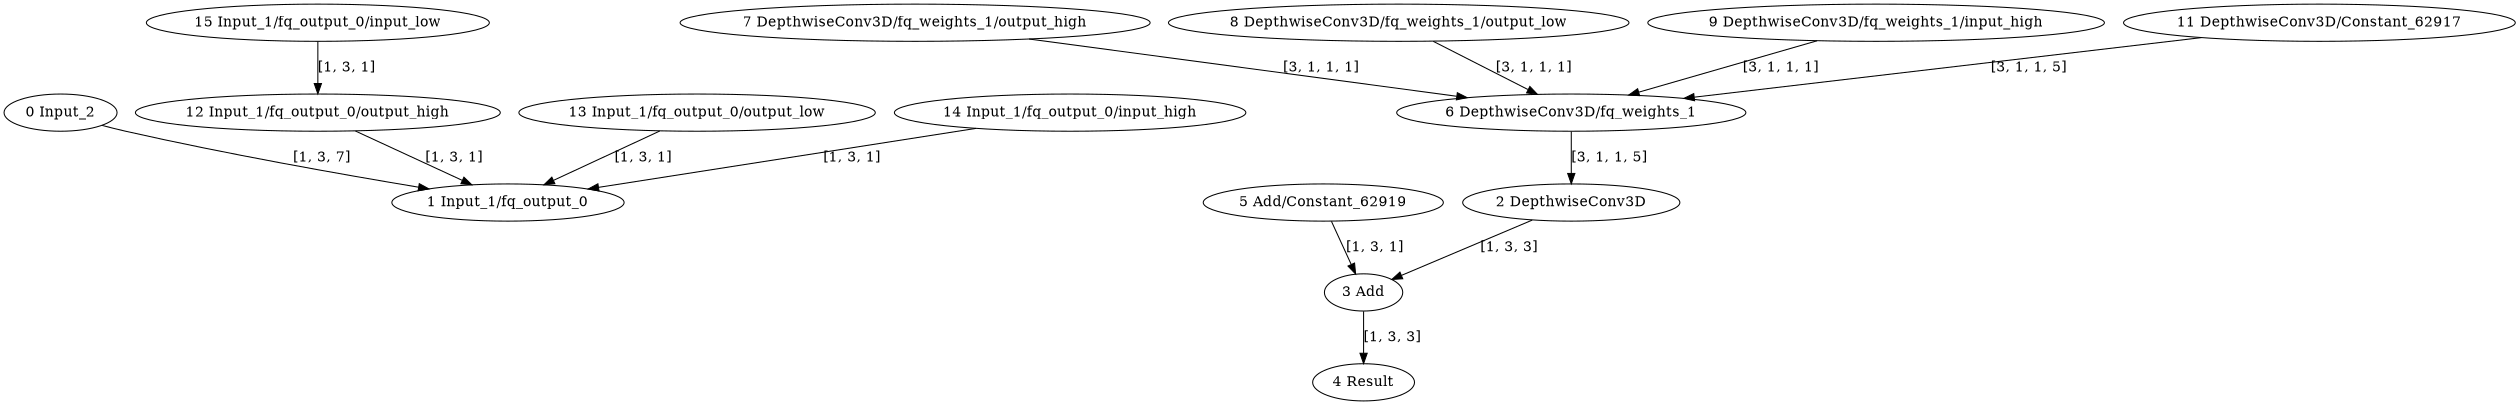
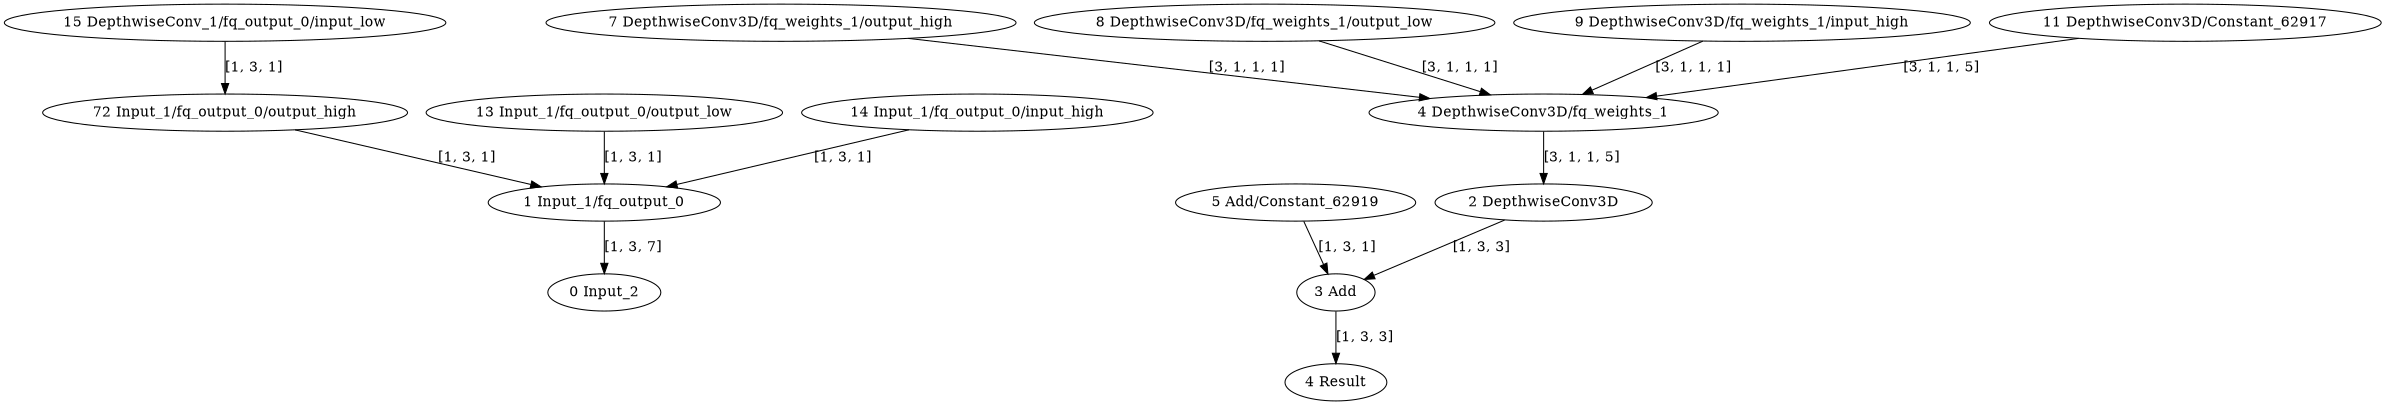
(318, 23) -> (225, 23)
(318, 113) -> (225, 113)
(1571, 113) -> (1544, 113)
(260, 159) -> (604, 242)
